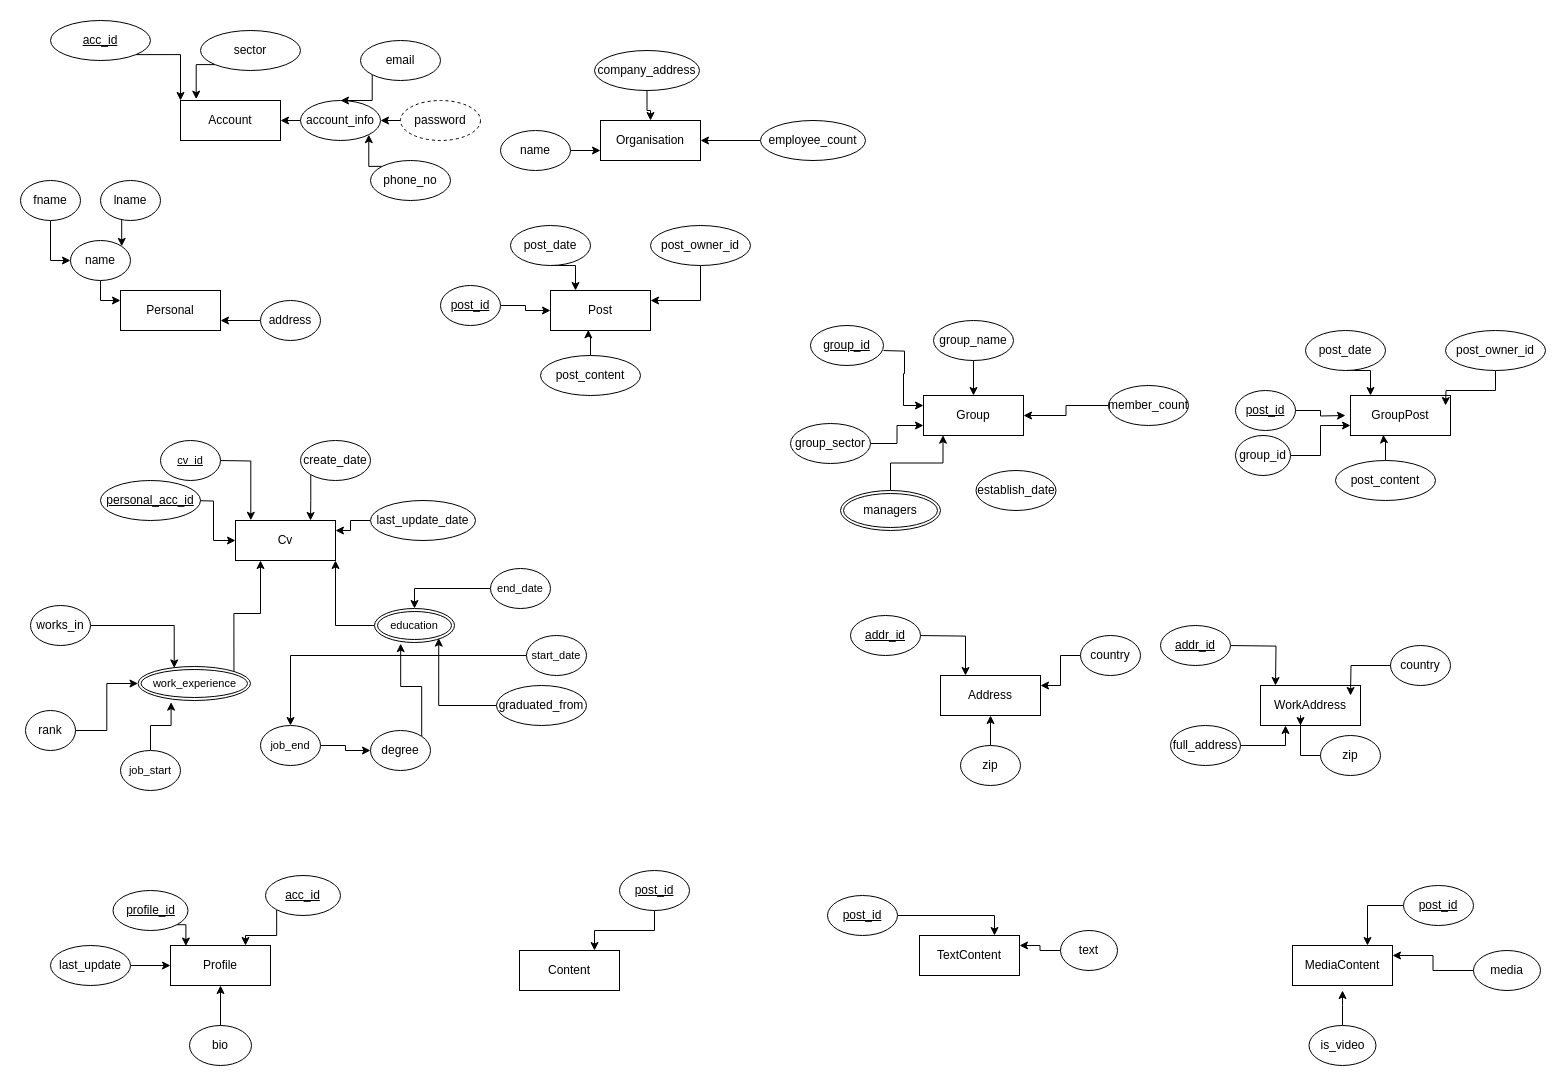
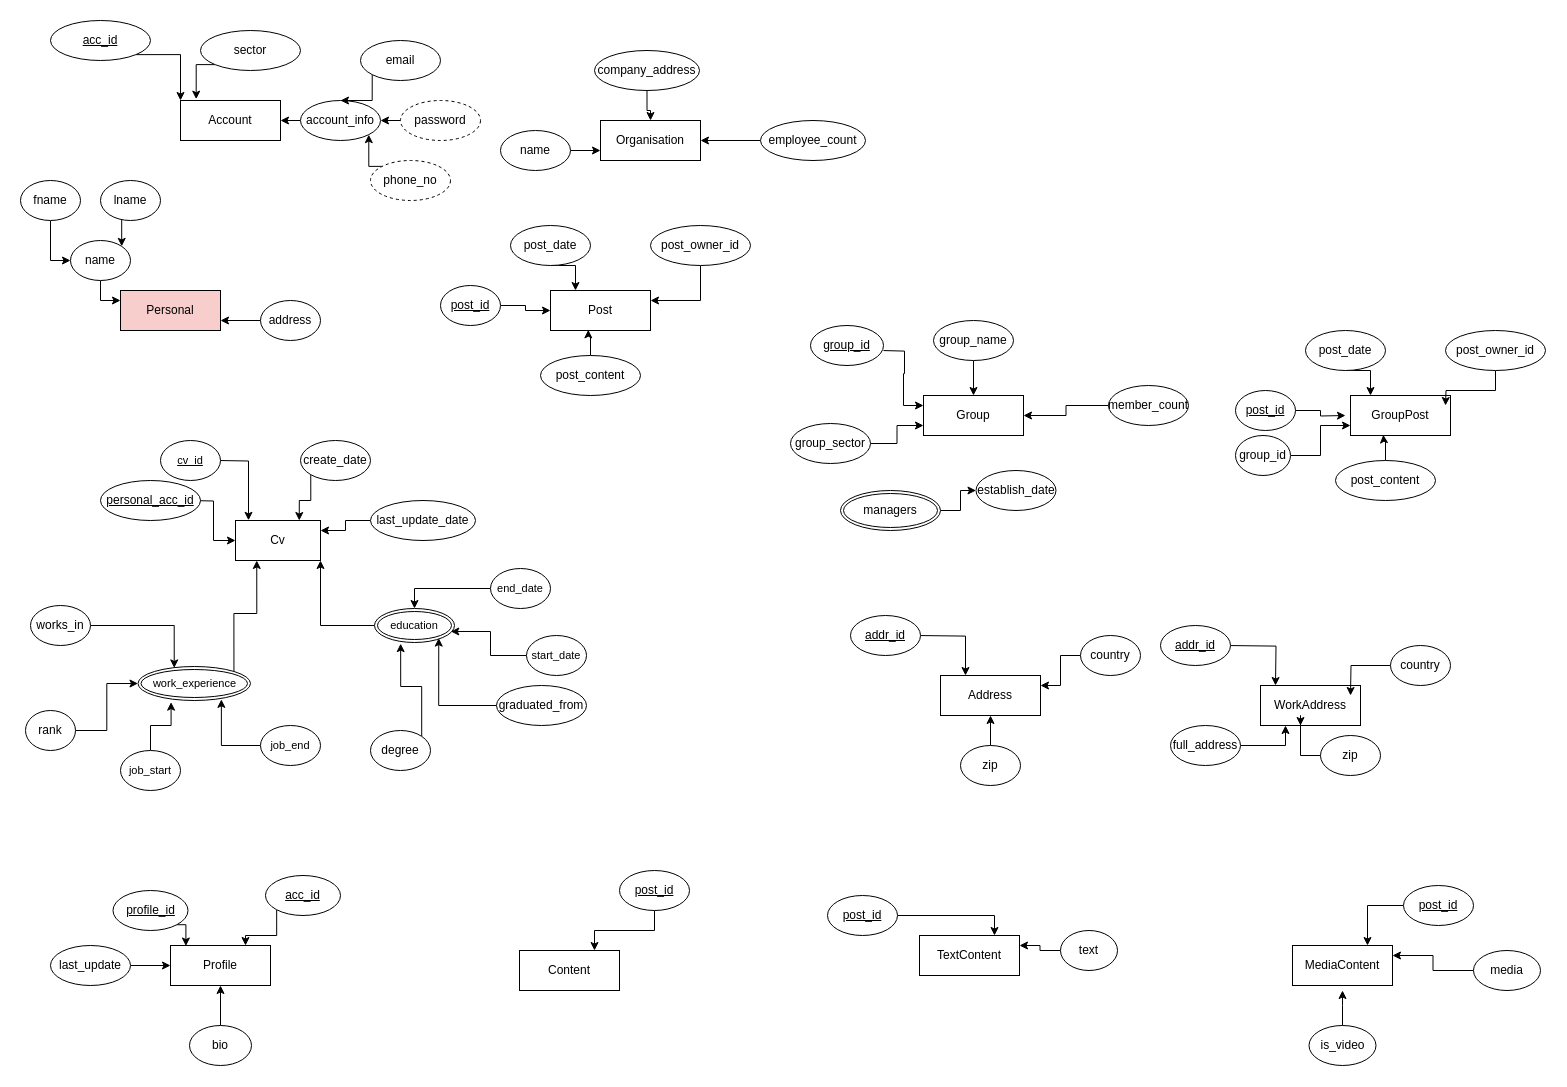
(411, 181) -> (411, 181)
(171, 311) -> (171, 311)
(914, 463) -> (961, 507)
(286, 541) -> (278, 541)
(361, 656) -> (487, 631)
(345, 746) -> (221, 746)
